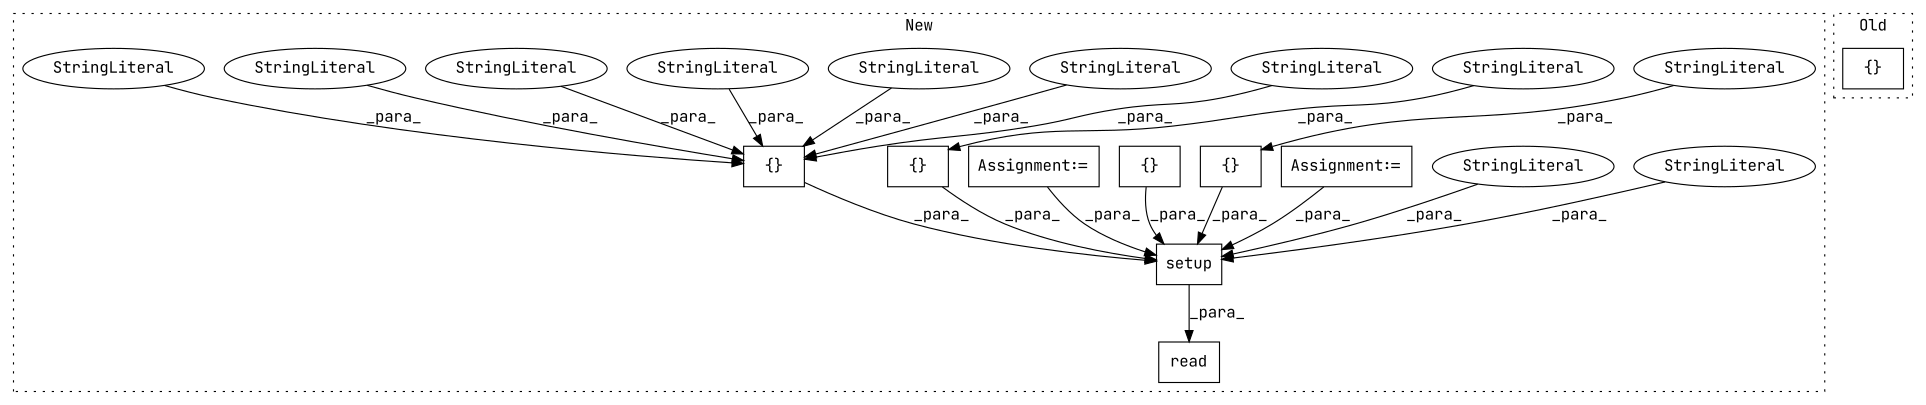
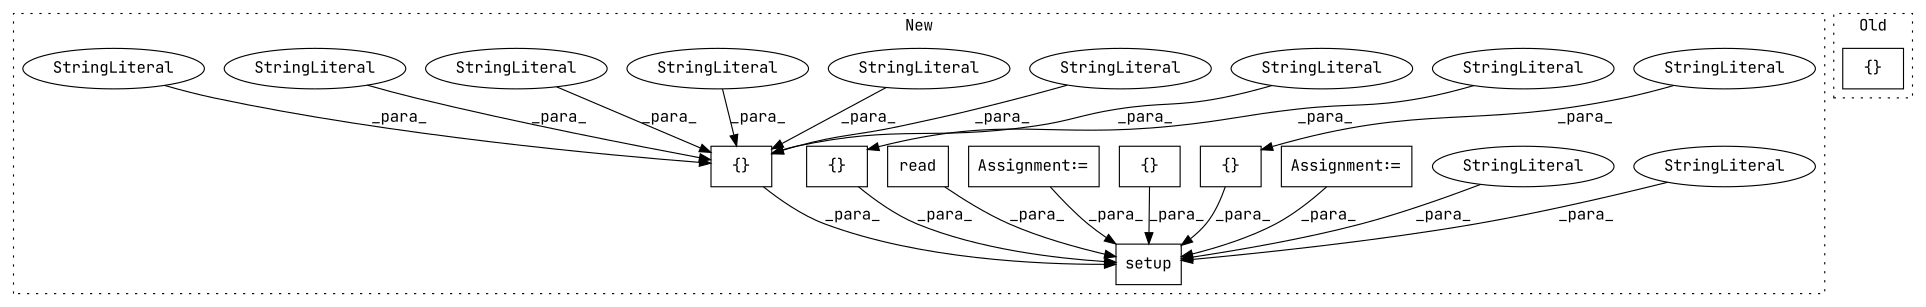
(1189, 308) -> (1021, 229)
